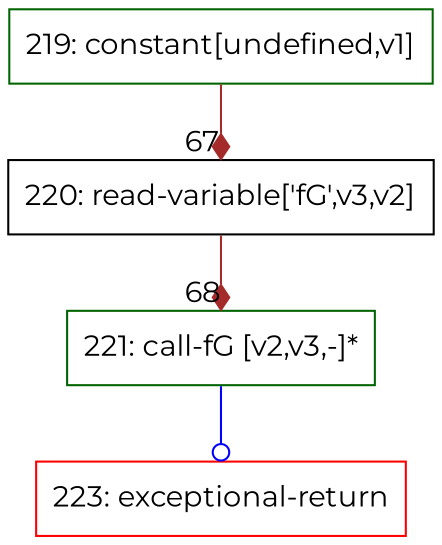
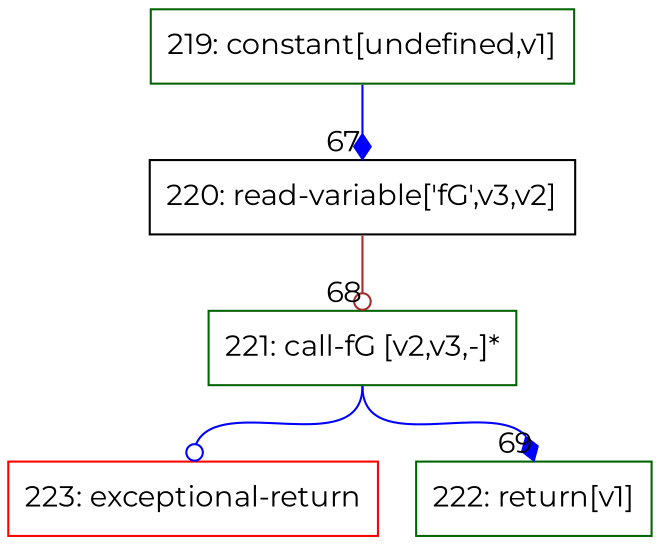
(221, 109) -> (362, 109)
(221, 260) -> (362, 264)
none -> (534, 499)
